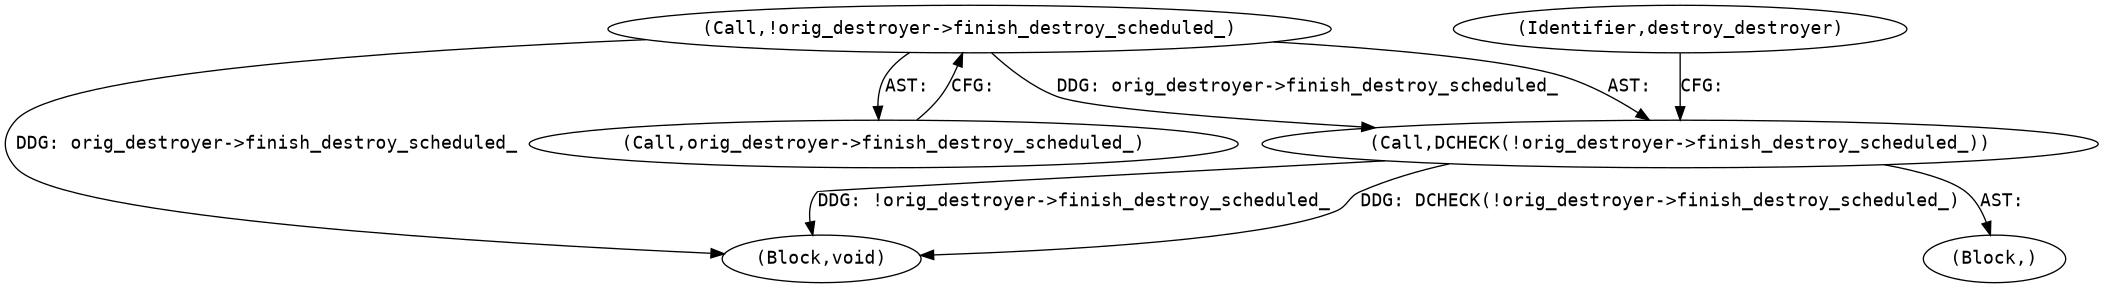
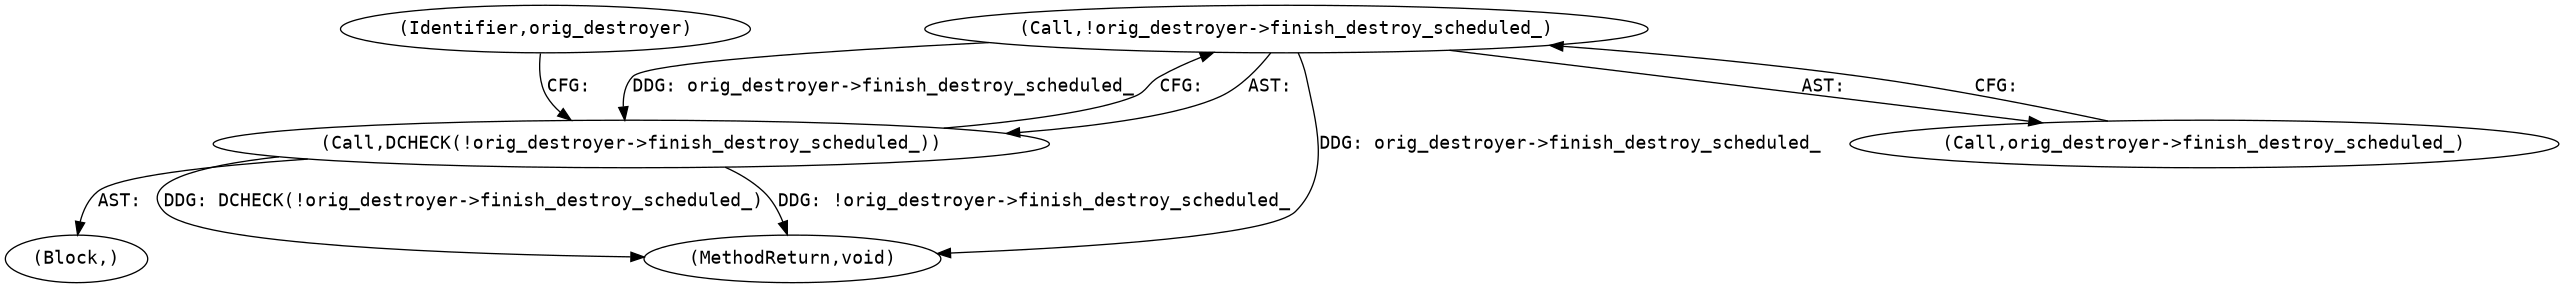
(1680, 29) -> (545, 29)
none -> (1079, 111)
(822, 259) -> (792, 259)
